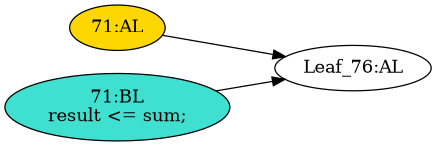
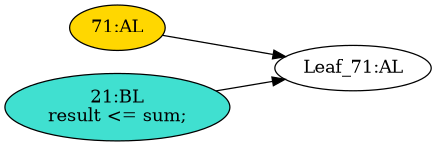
(353, 68) -> (353, 68)
(117, 107) -> (117, 107)
